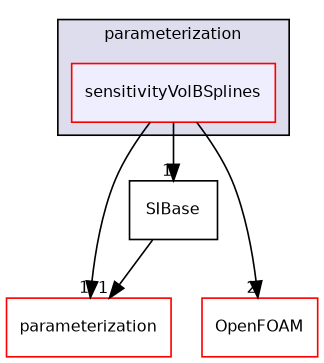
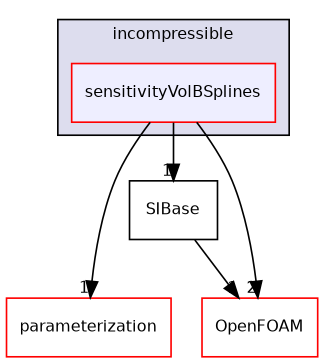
(174, 35) -> (174, 35)
(136, 262) -> (212, 262)
